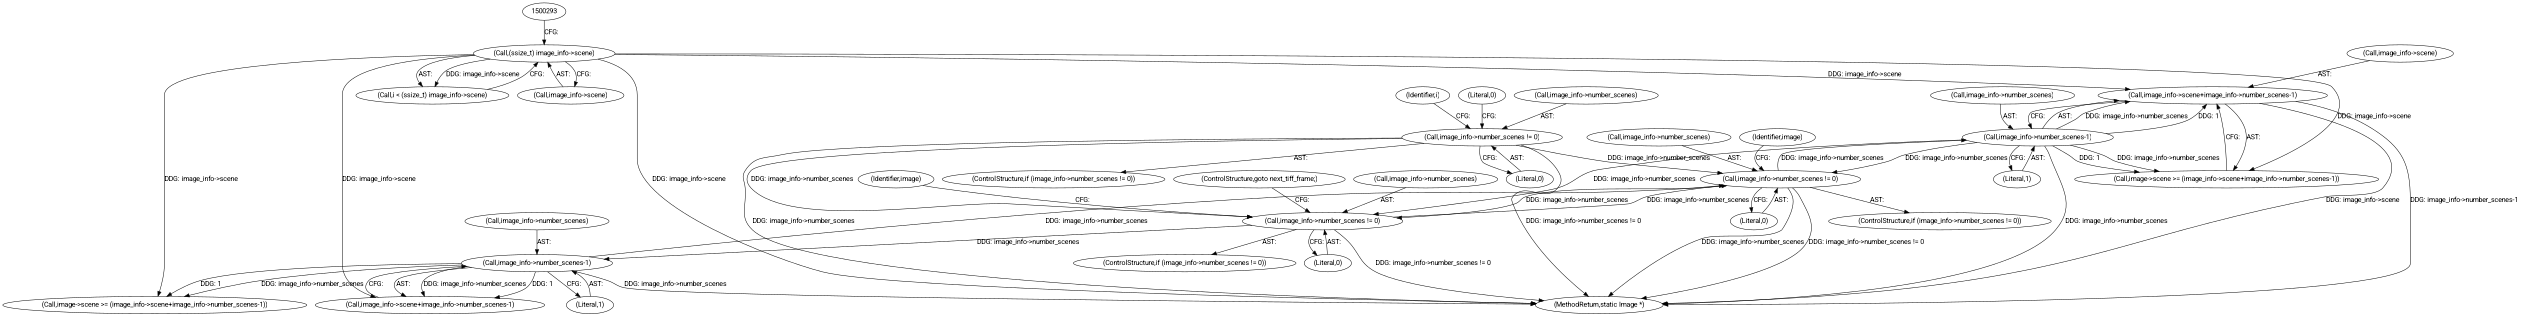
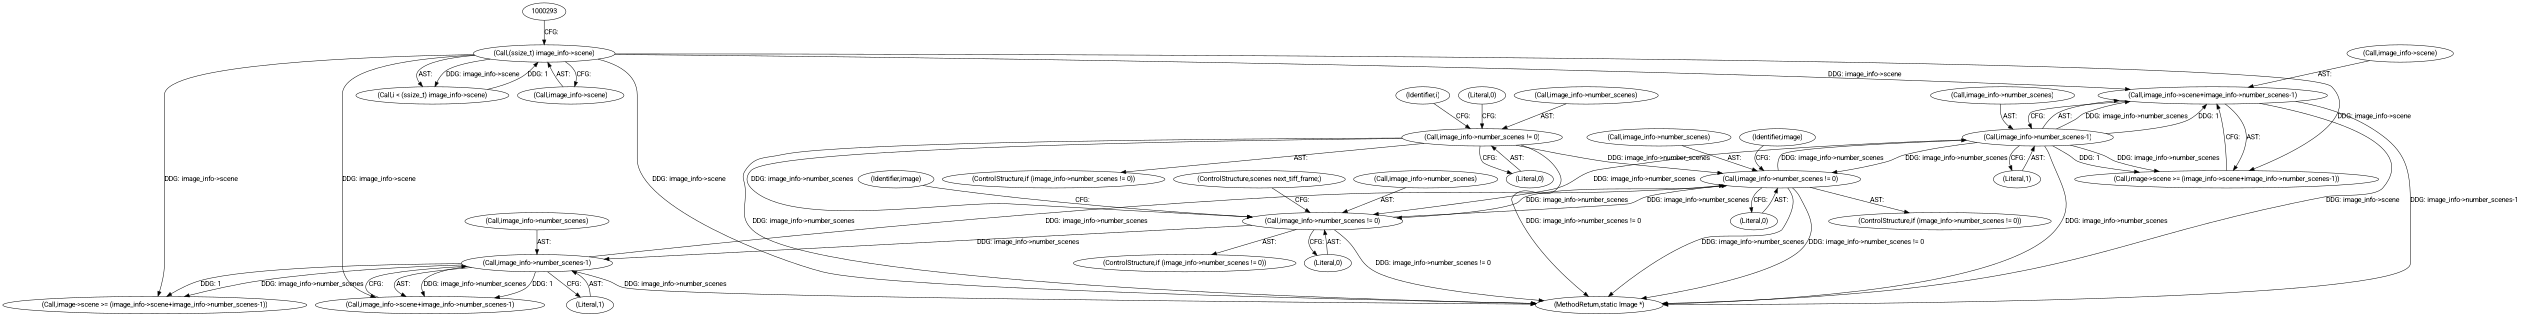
(544, 12) -> (544, 12)
(538, 74) -> (538, 74)
(1259, 179) -> (1259, 179)
